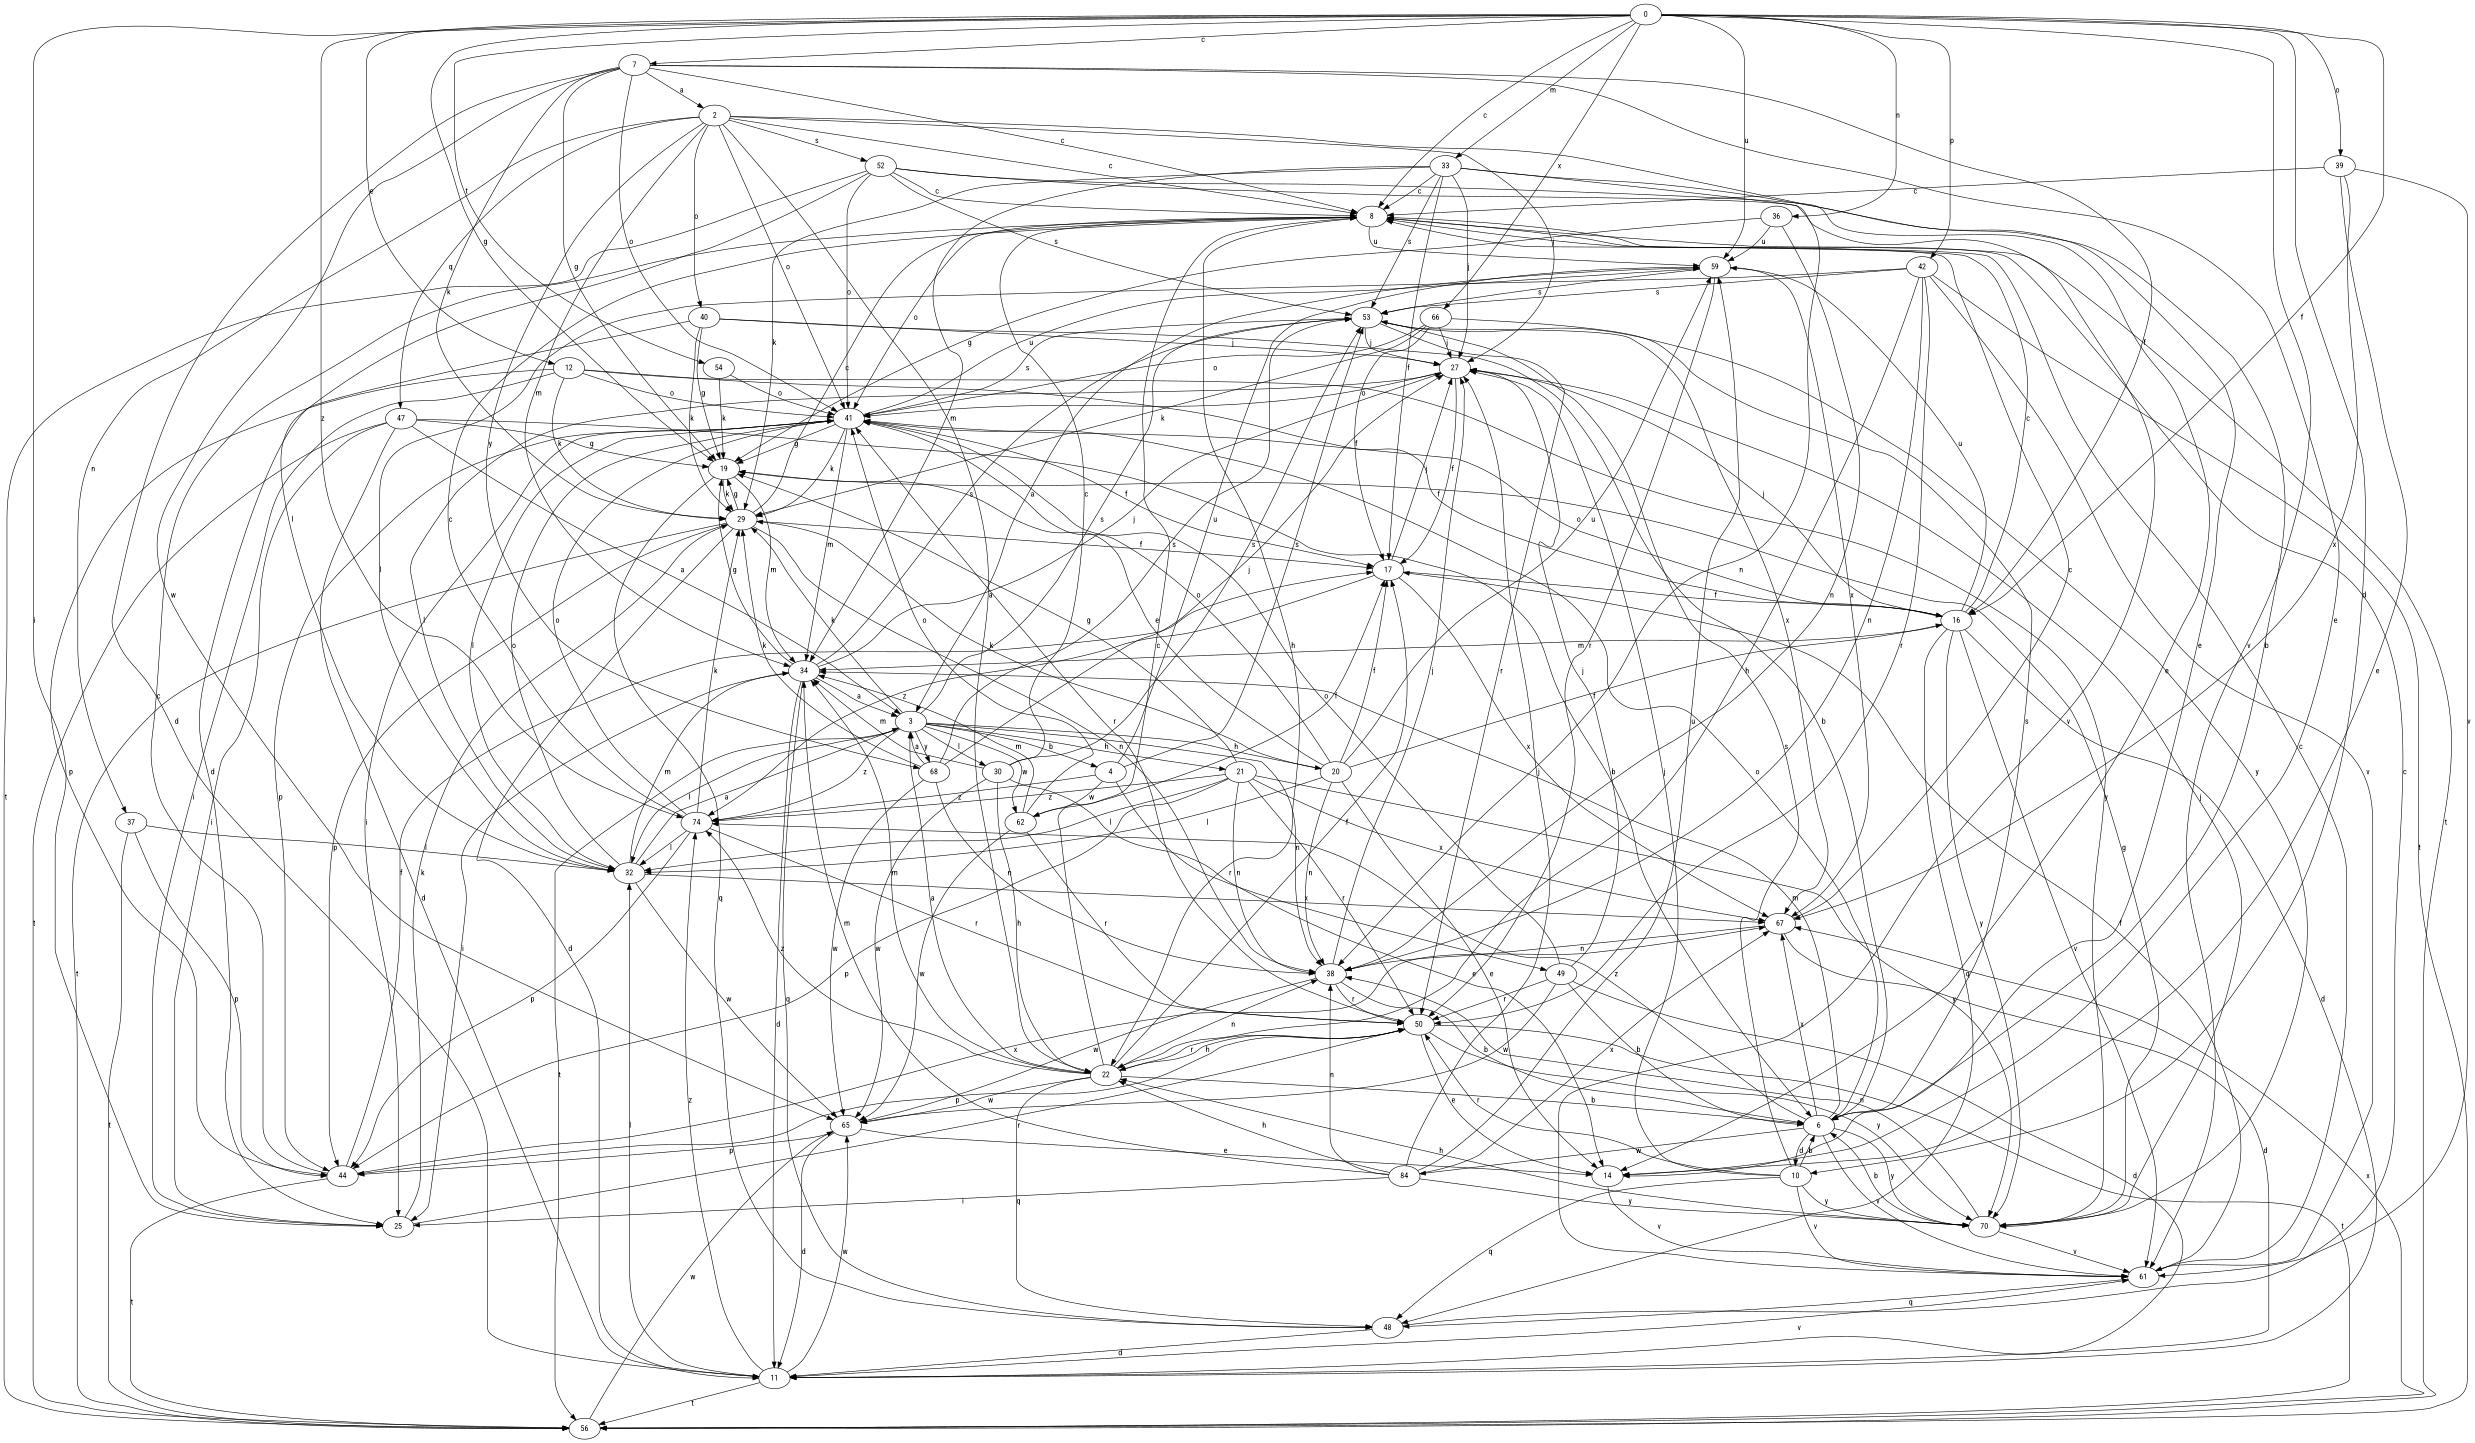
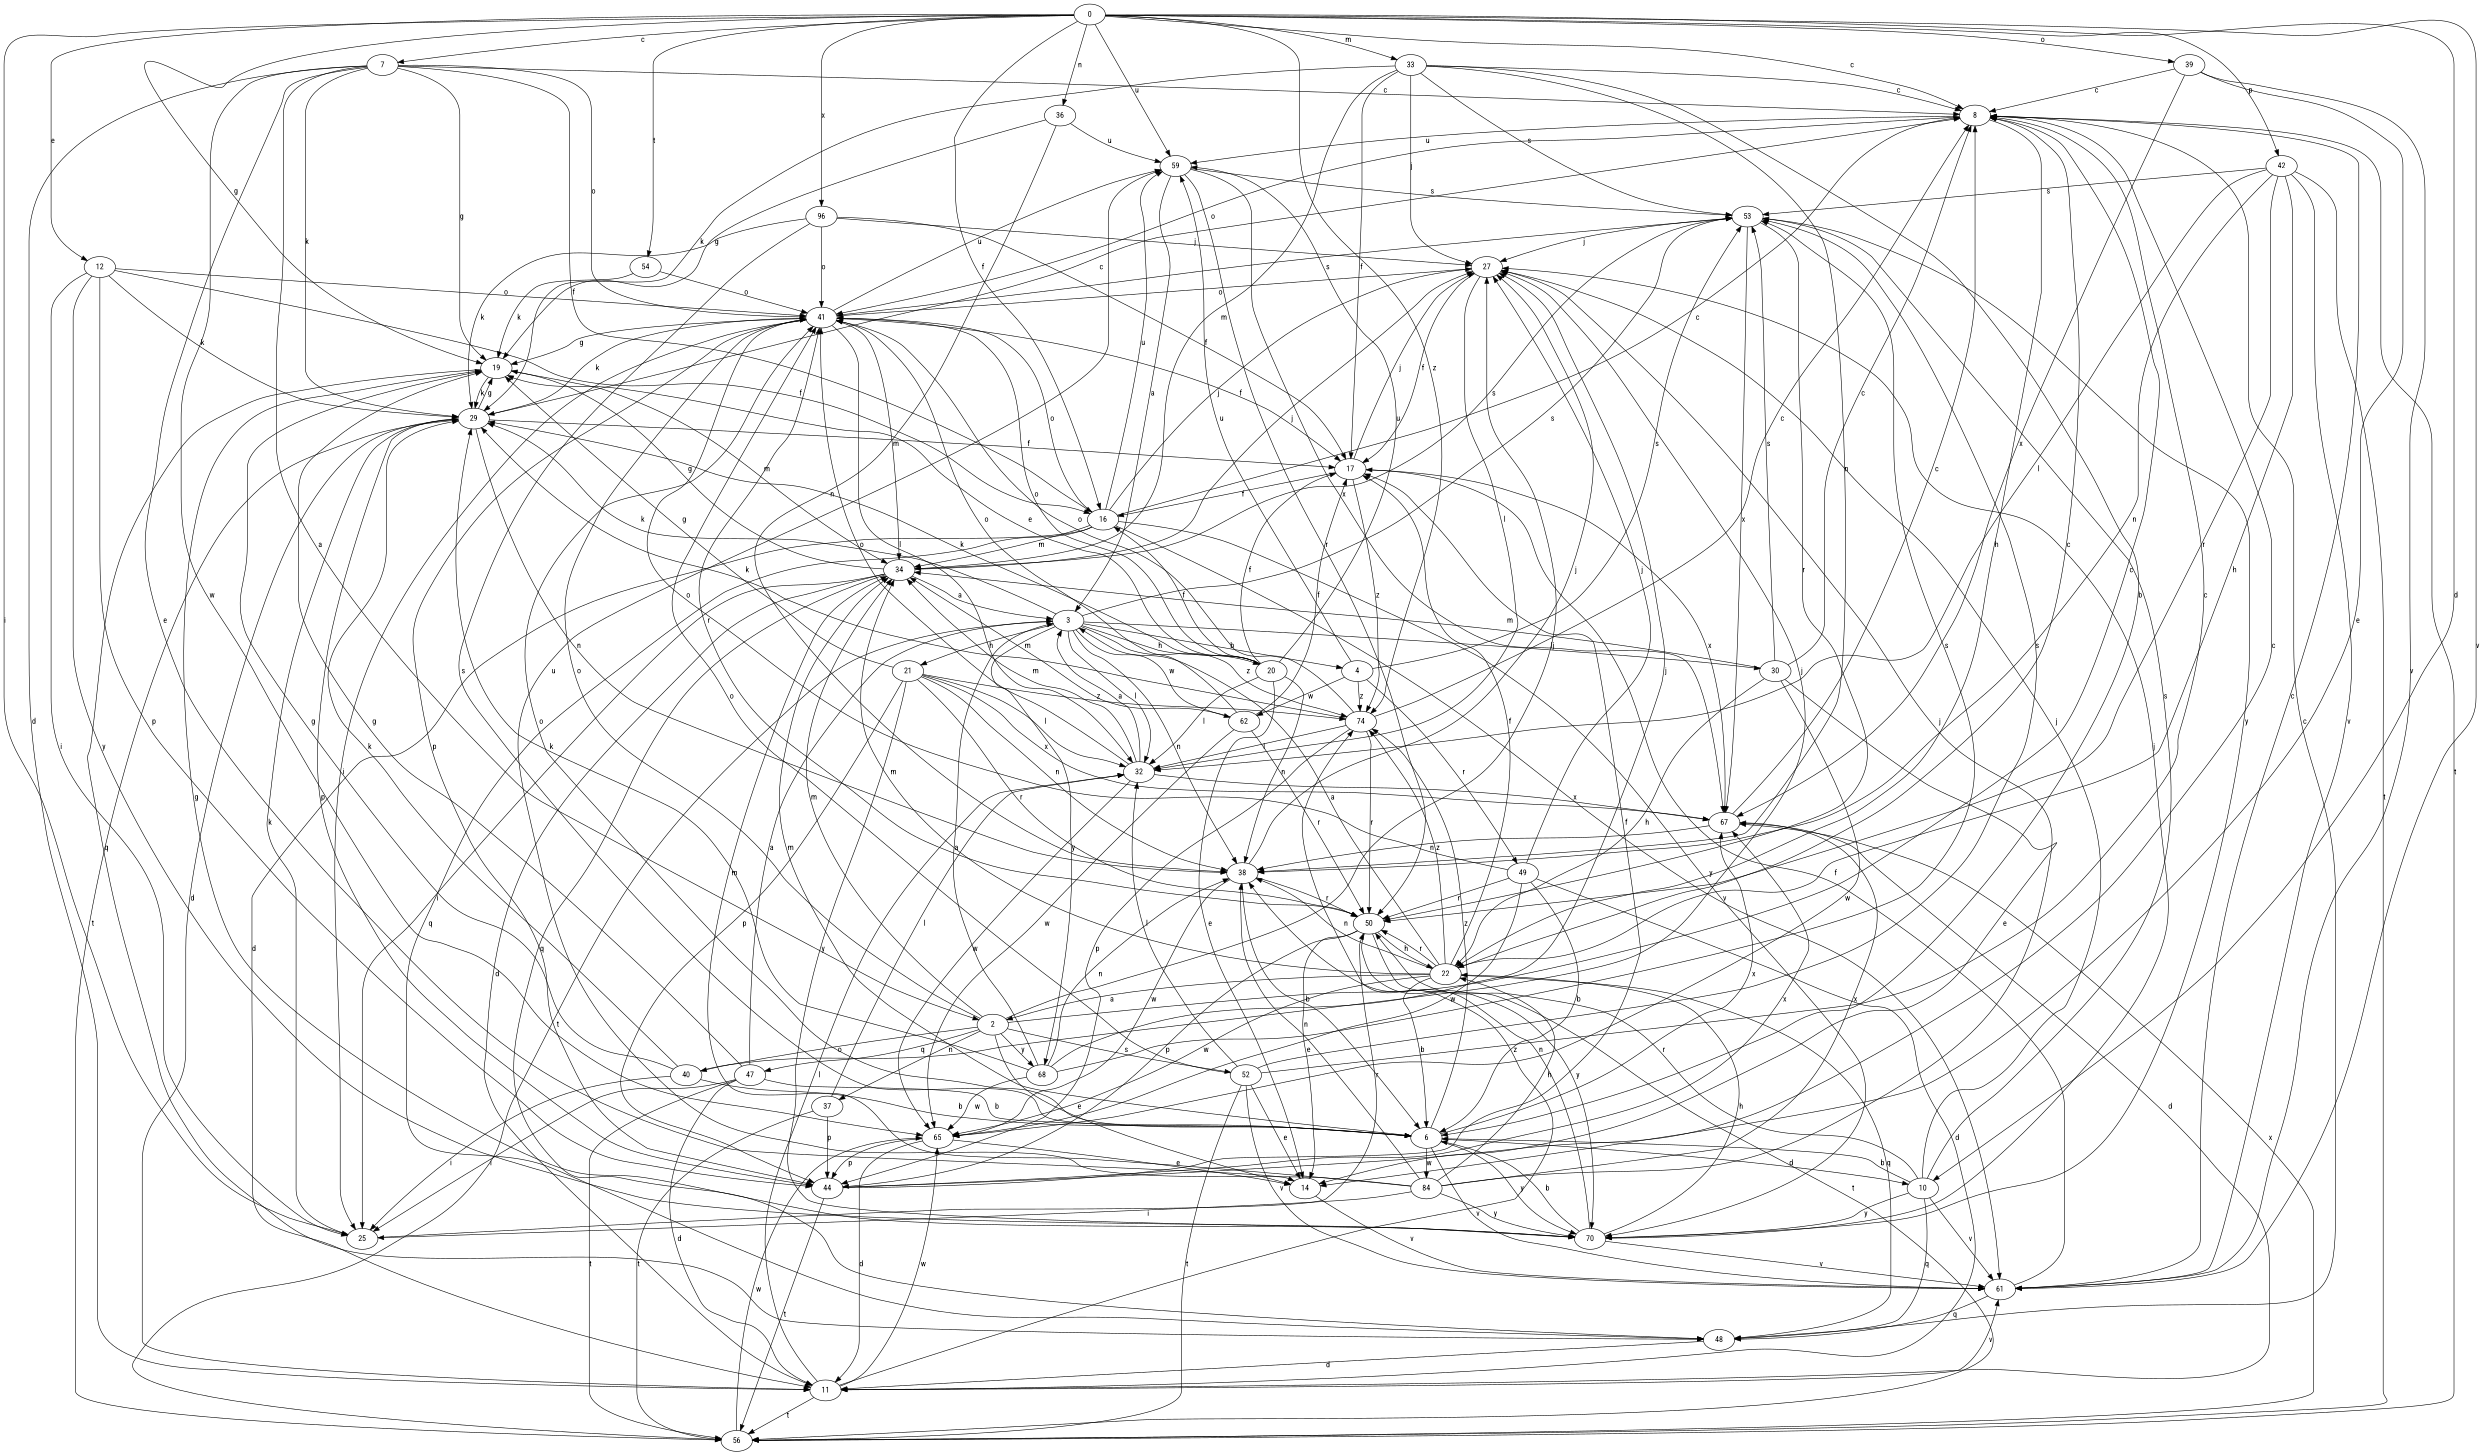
(1436, 318) -> (821, 217)
(988, 577) -> (1219, 983)
(213, 772) -> (451, 1163)
